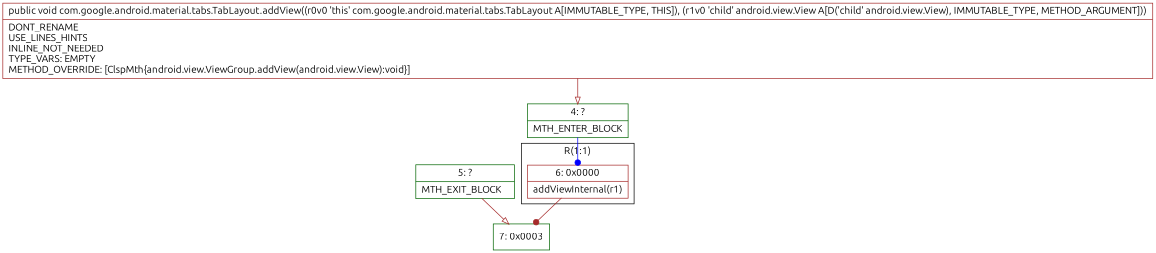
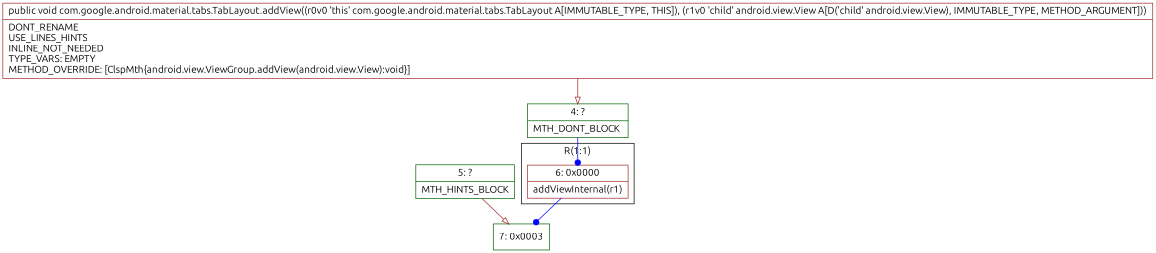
(578, 129) -> (577, 129)
(462, 190) -> (465, 190)
(550, 209) -> (550, 209)
